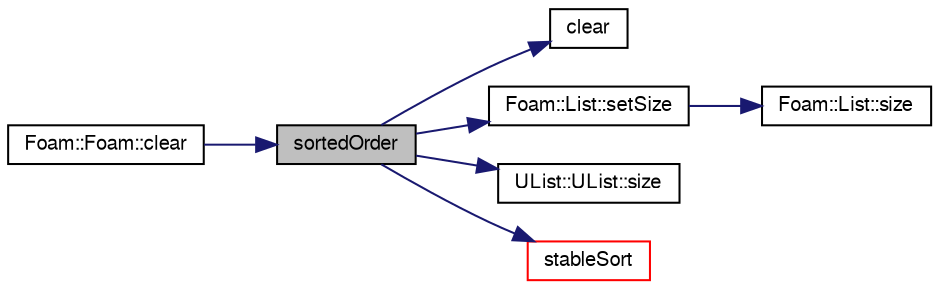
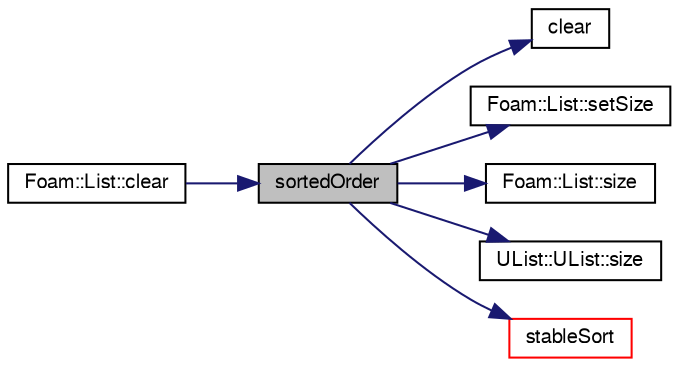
(715, 106) -> (431, 183)
(106, 145) -> (97, 183)
